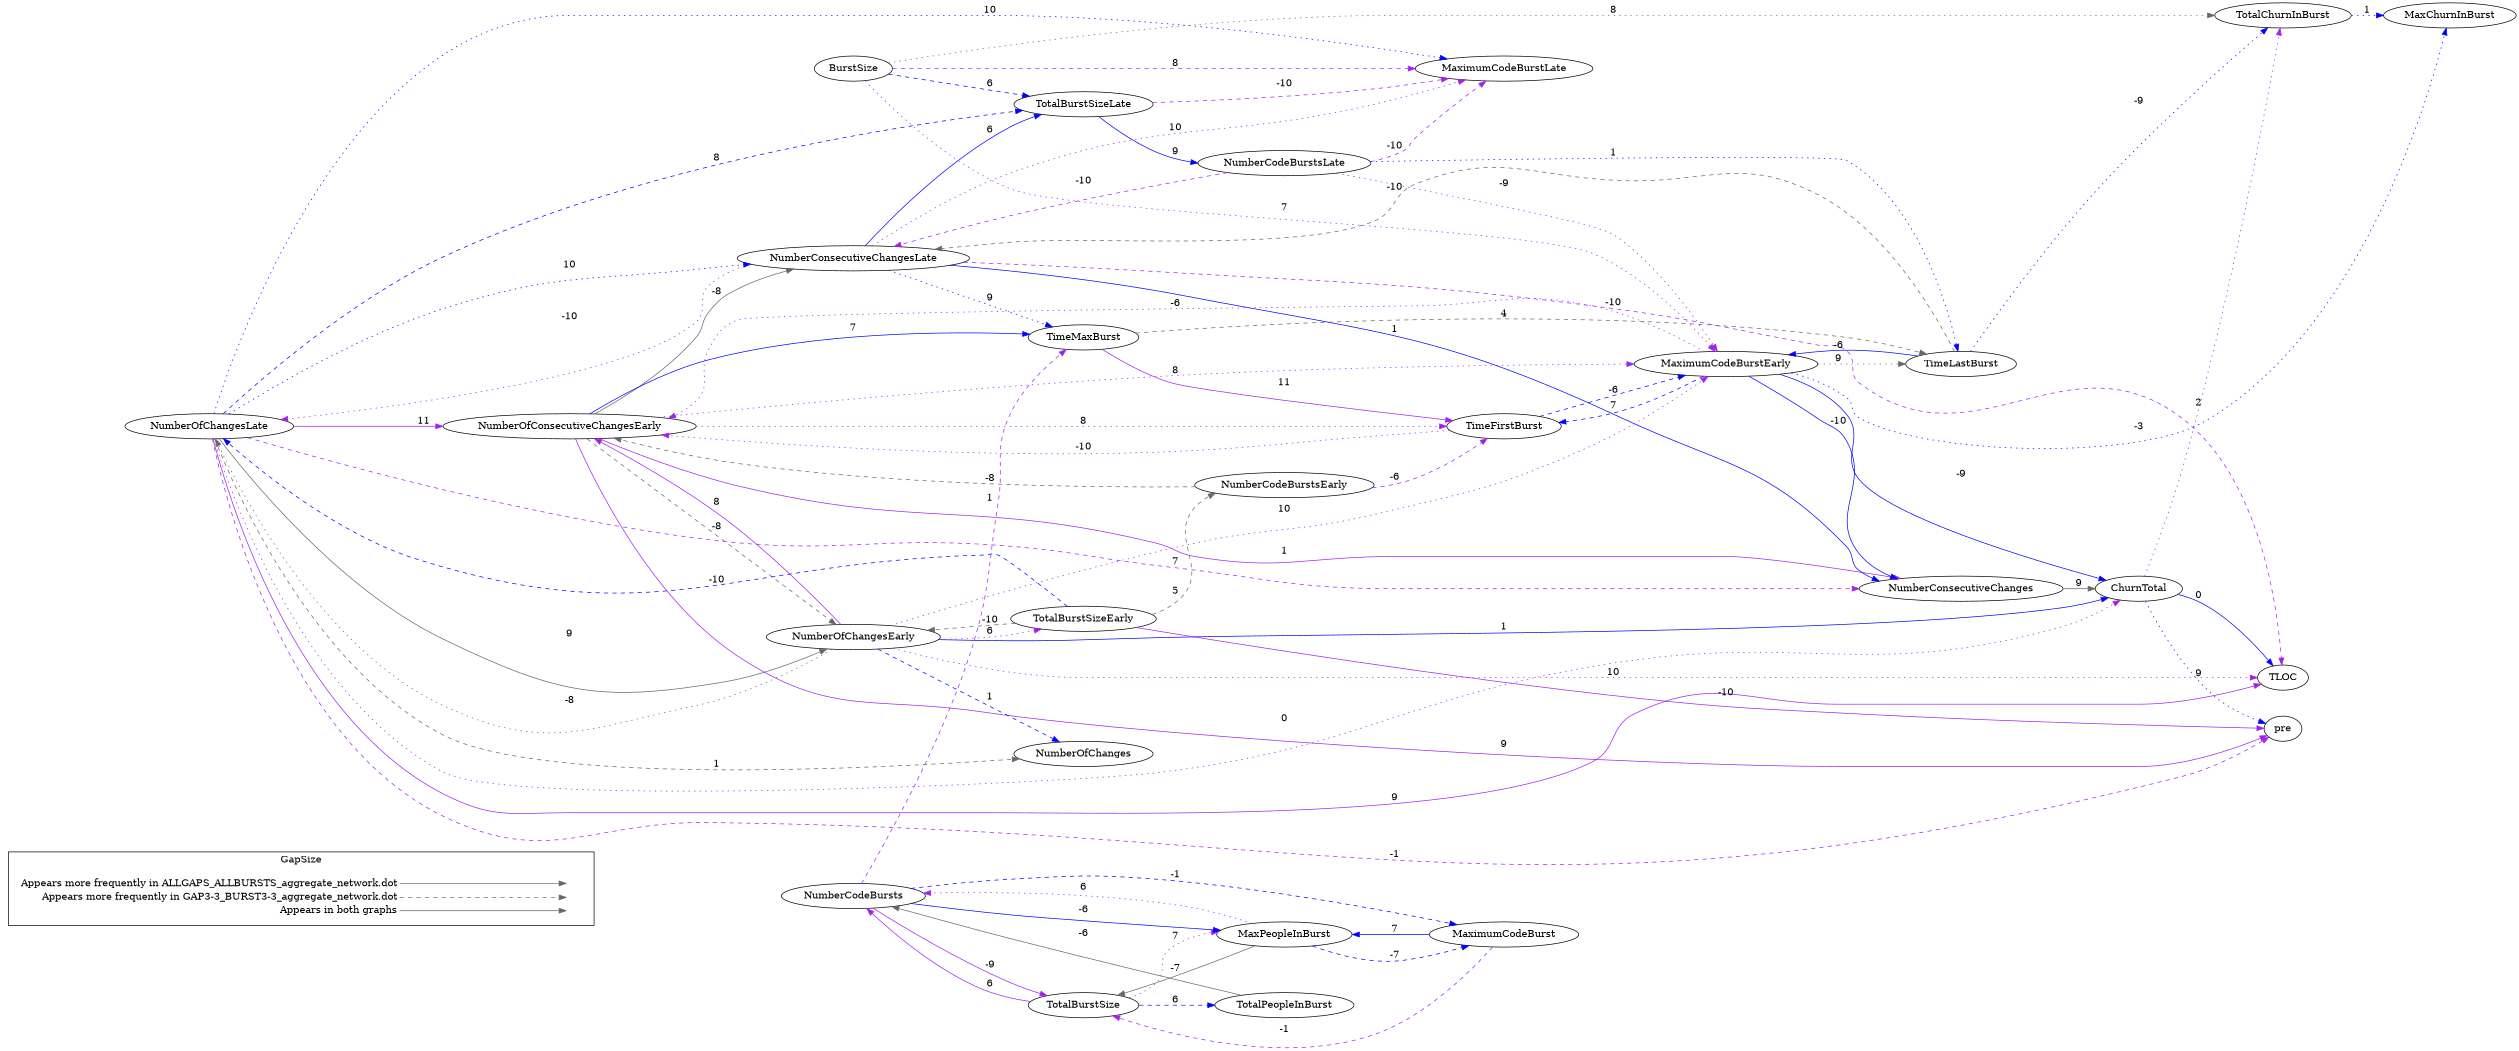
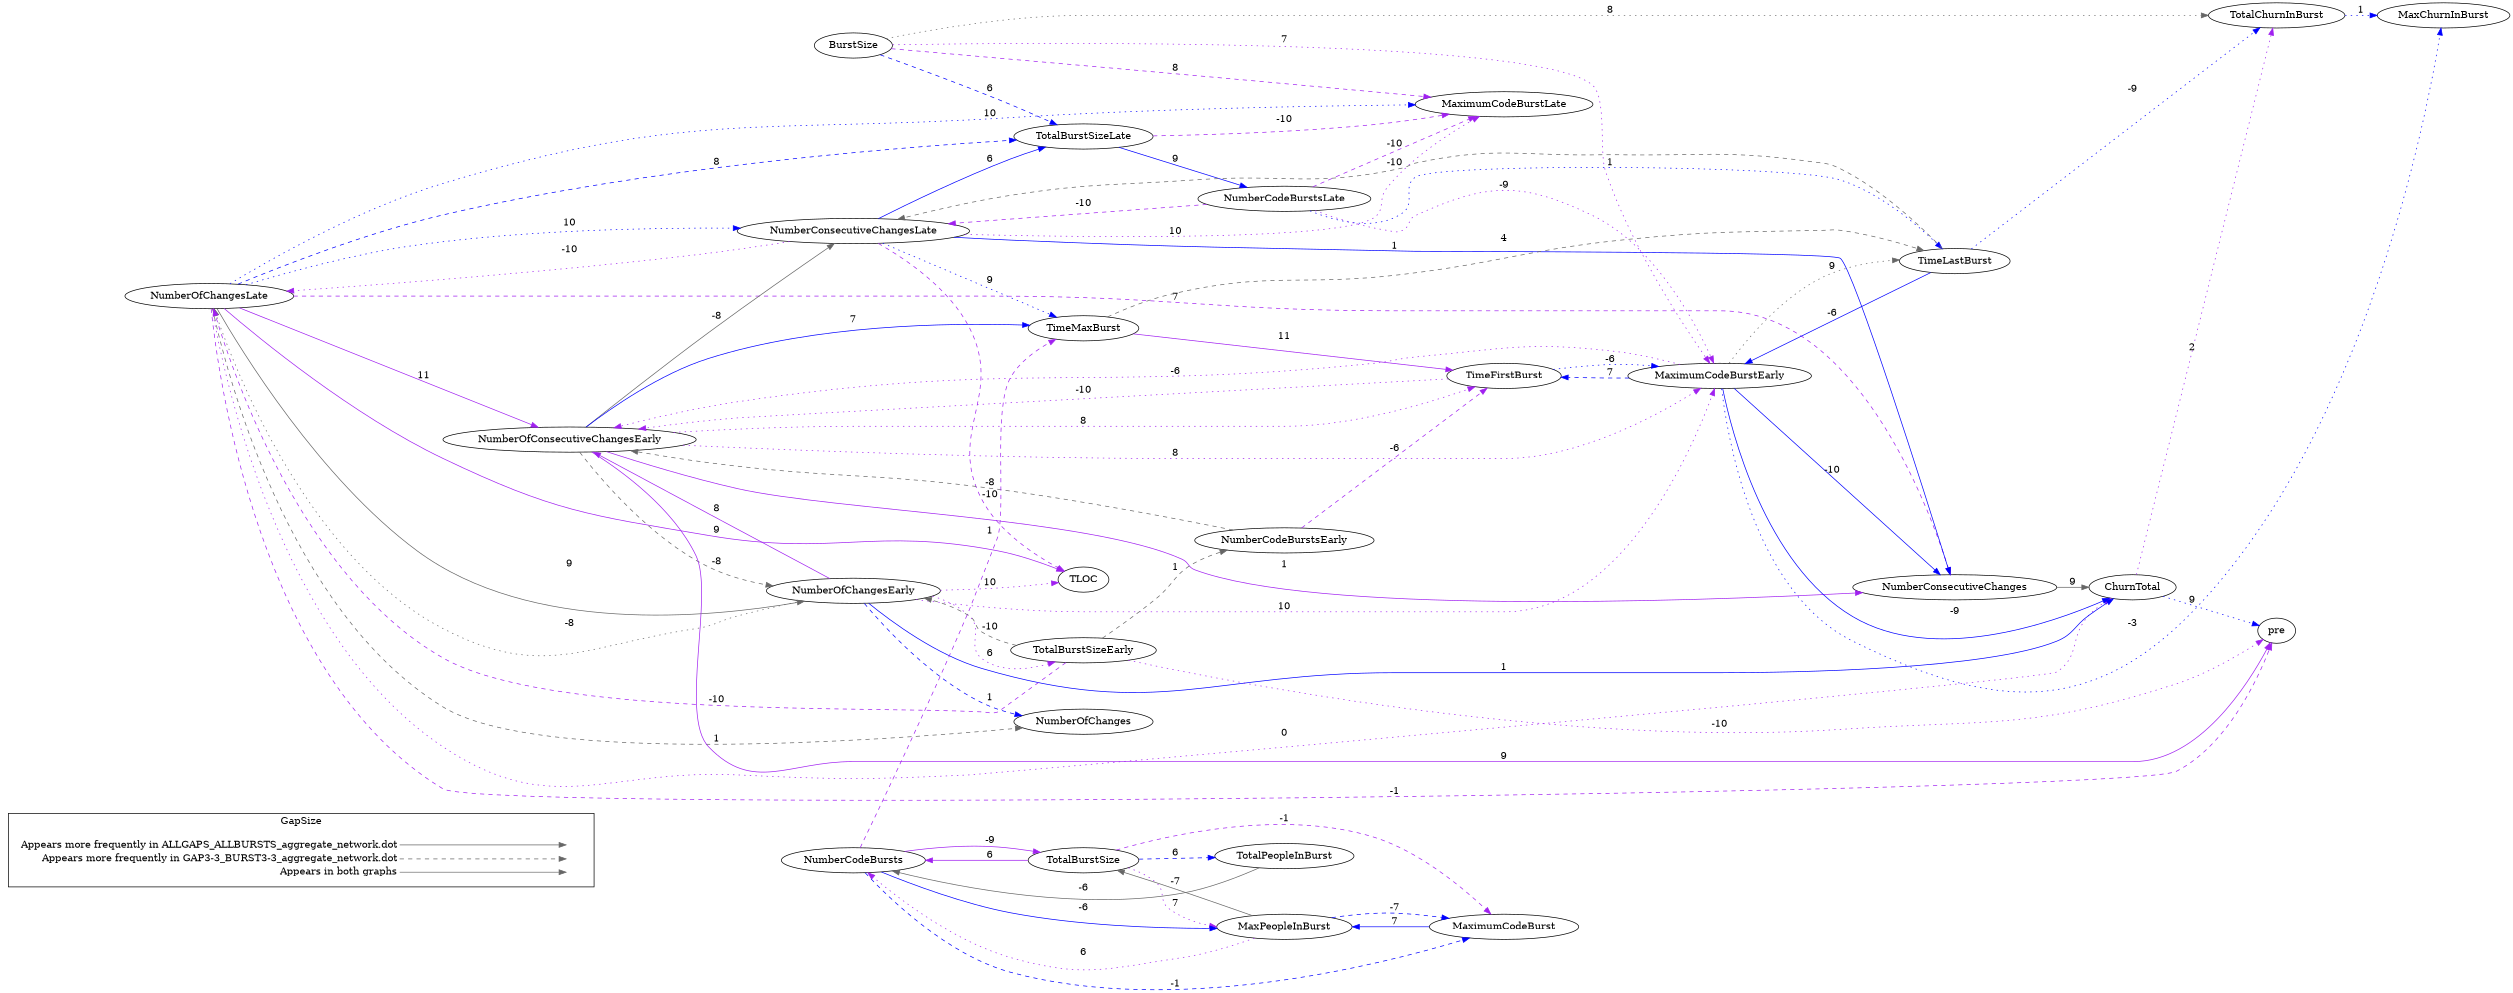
(1609, 397) -> (1602, 365)
(1176, 591) -> (1176, 567)
(639, 592) -> (551, 690)
(2228, 621) -> none
(1694, 704) -> (1697, 732)
(1320, 1046) -> (1311, 826)
